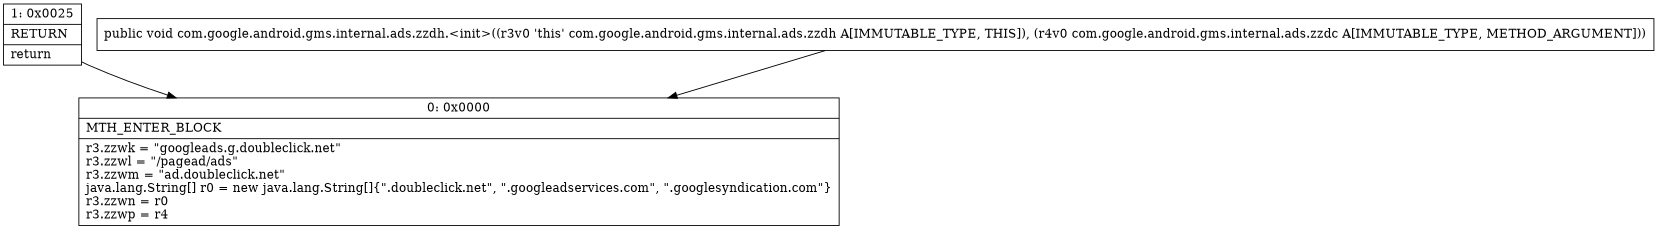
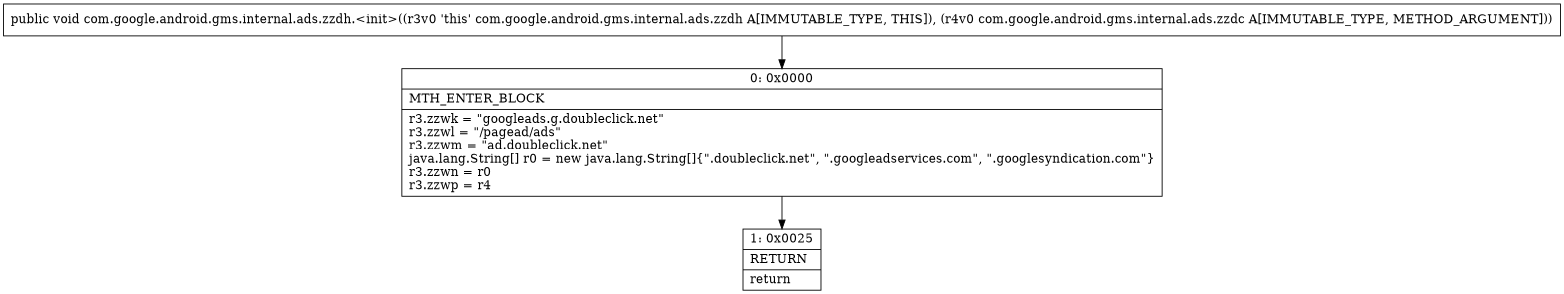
(124, 80) -> (782, 208)
